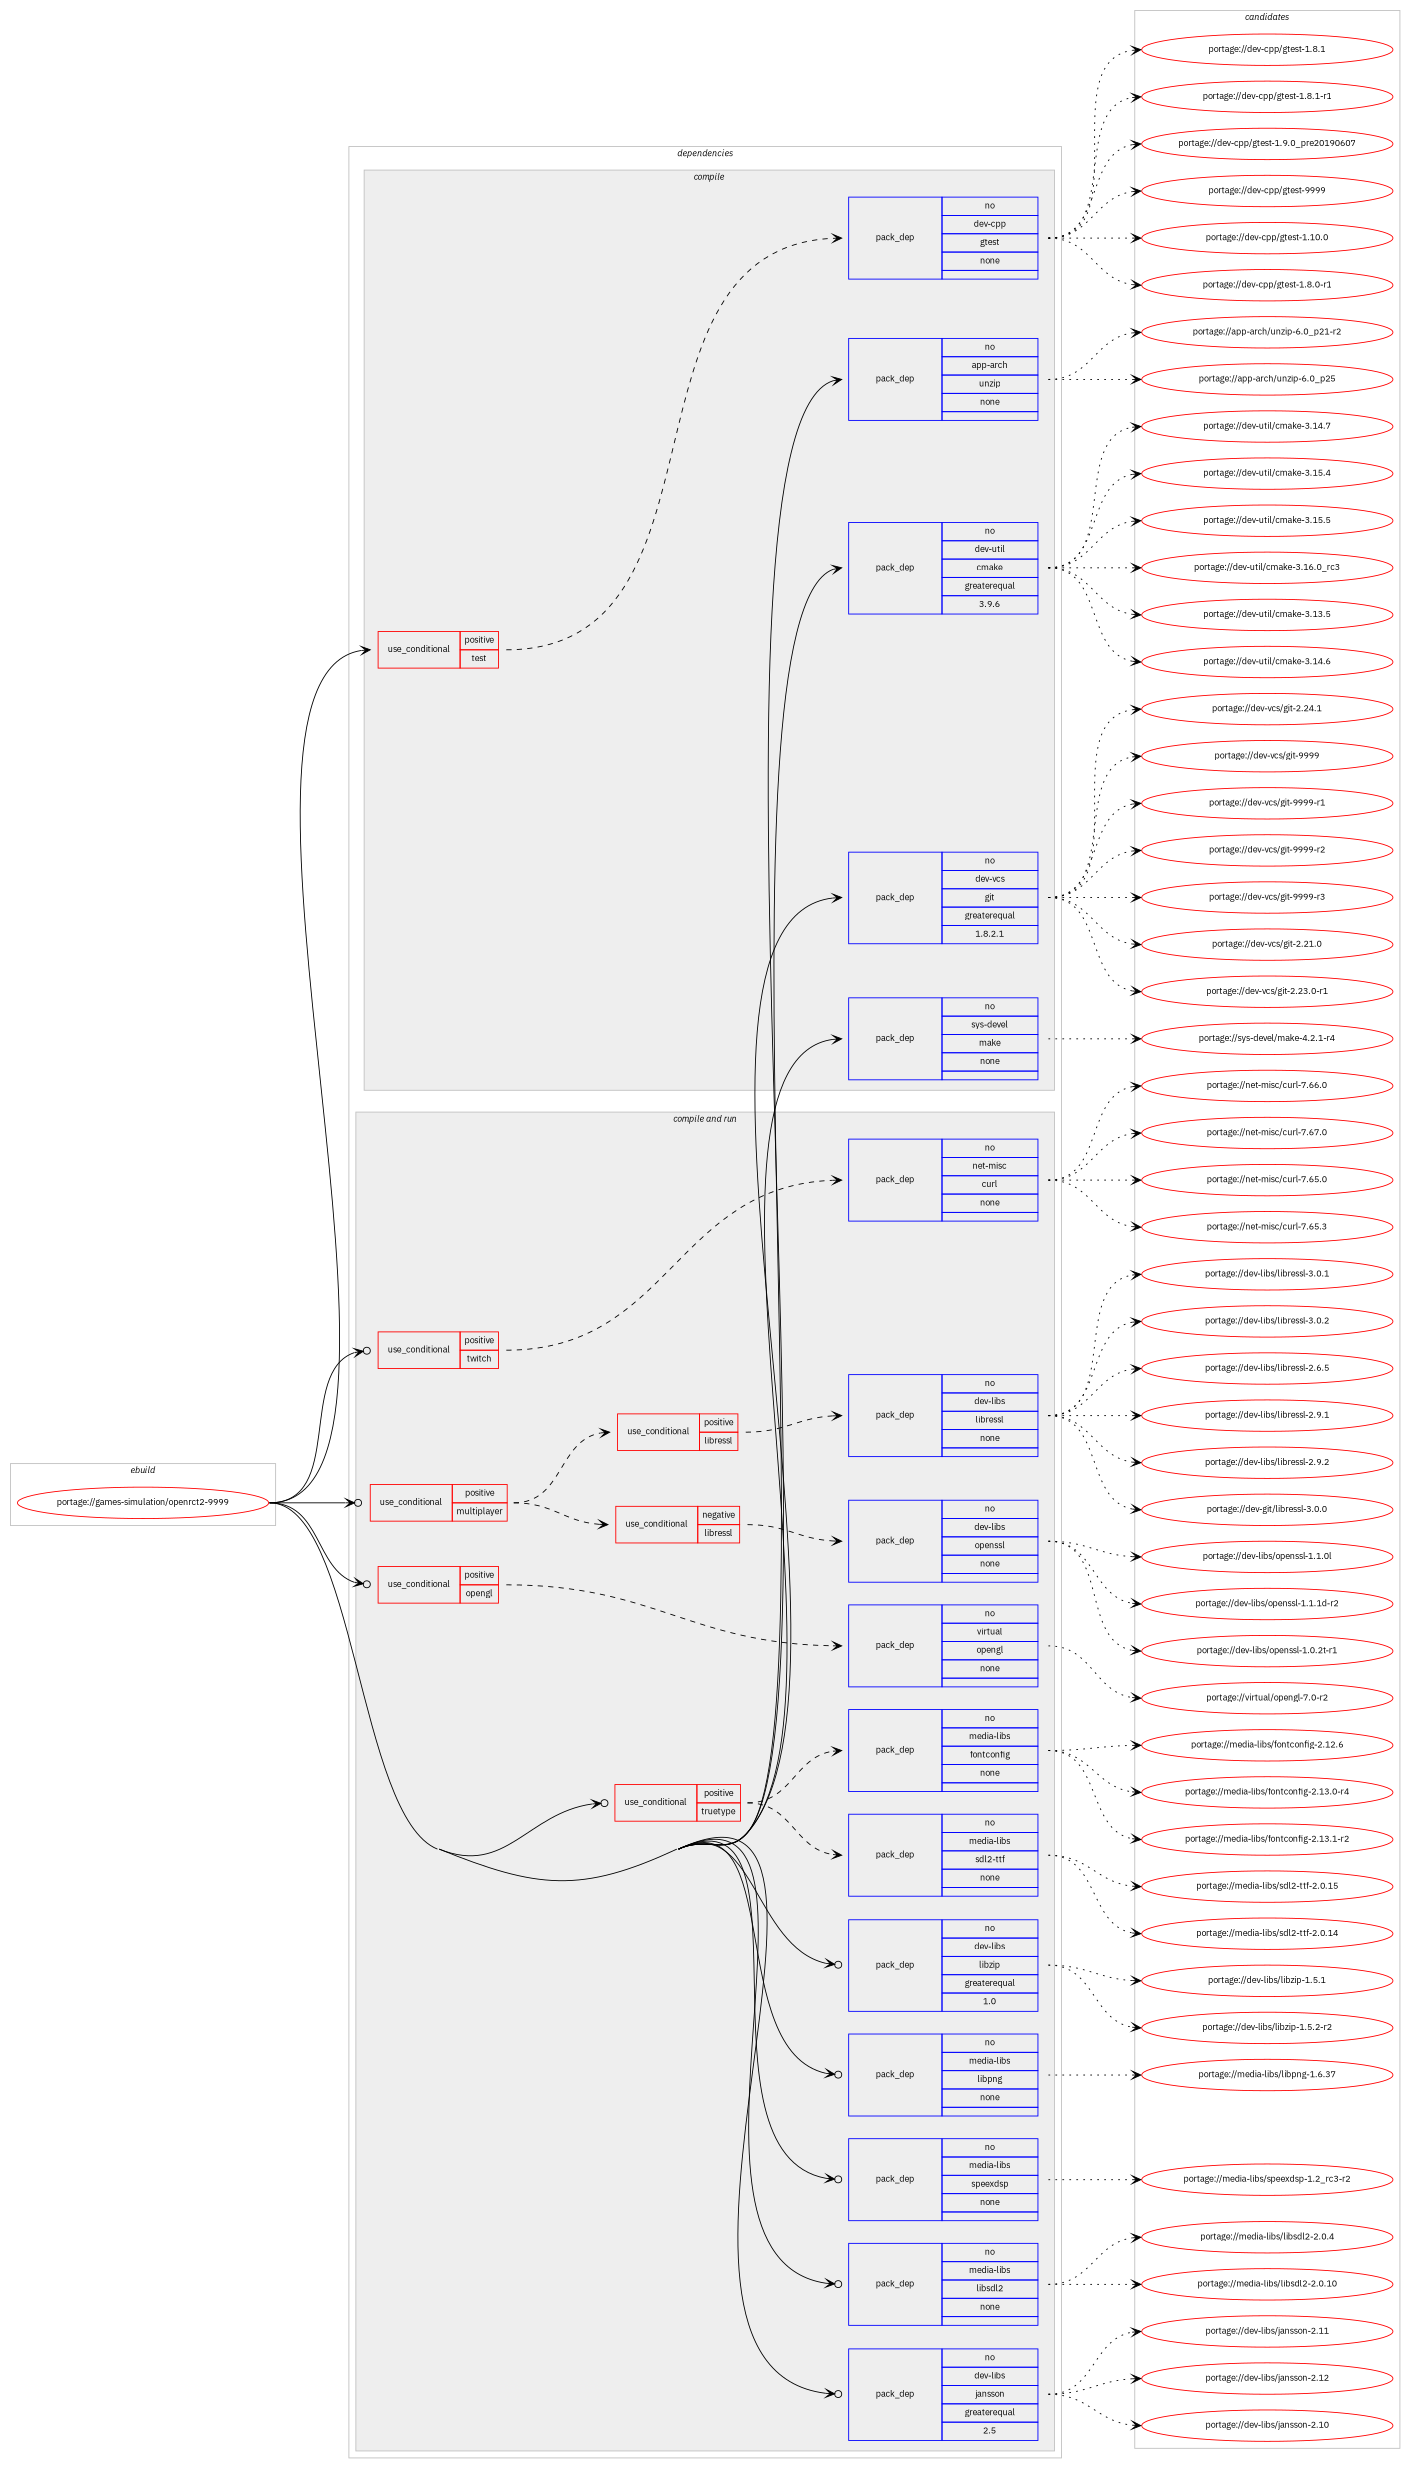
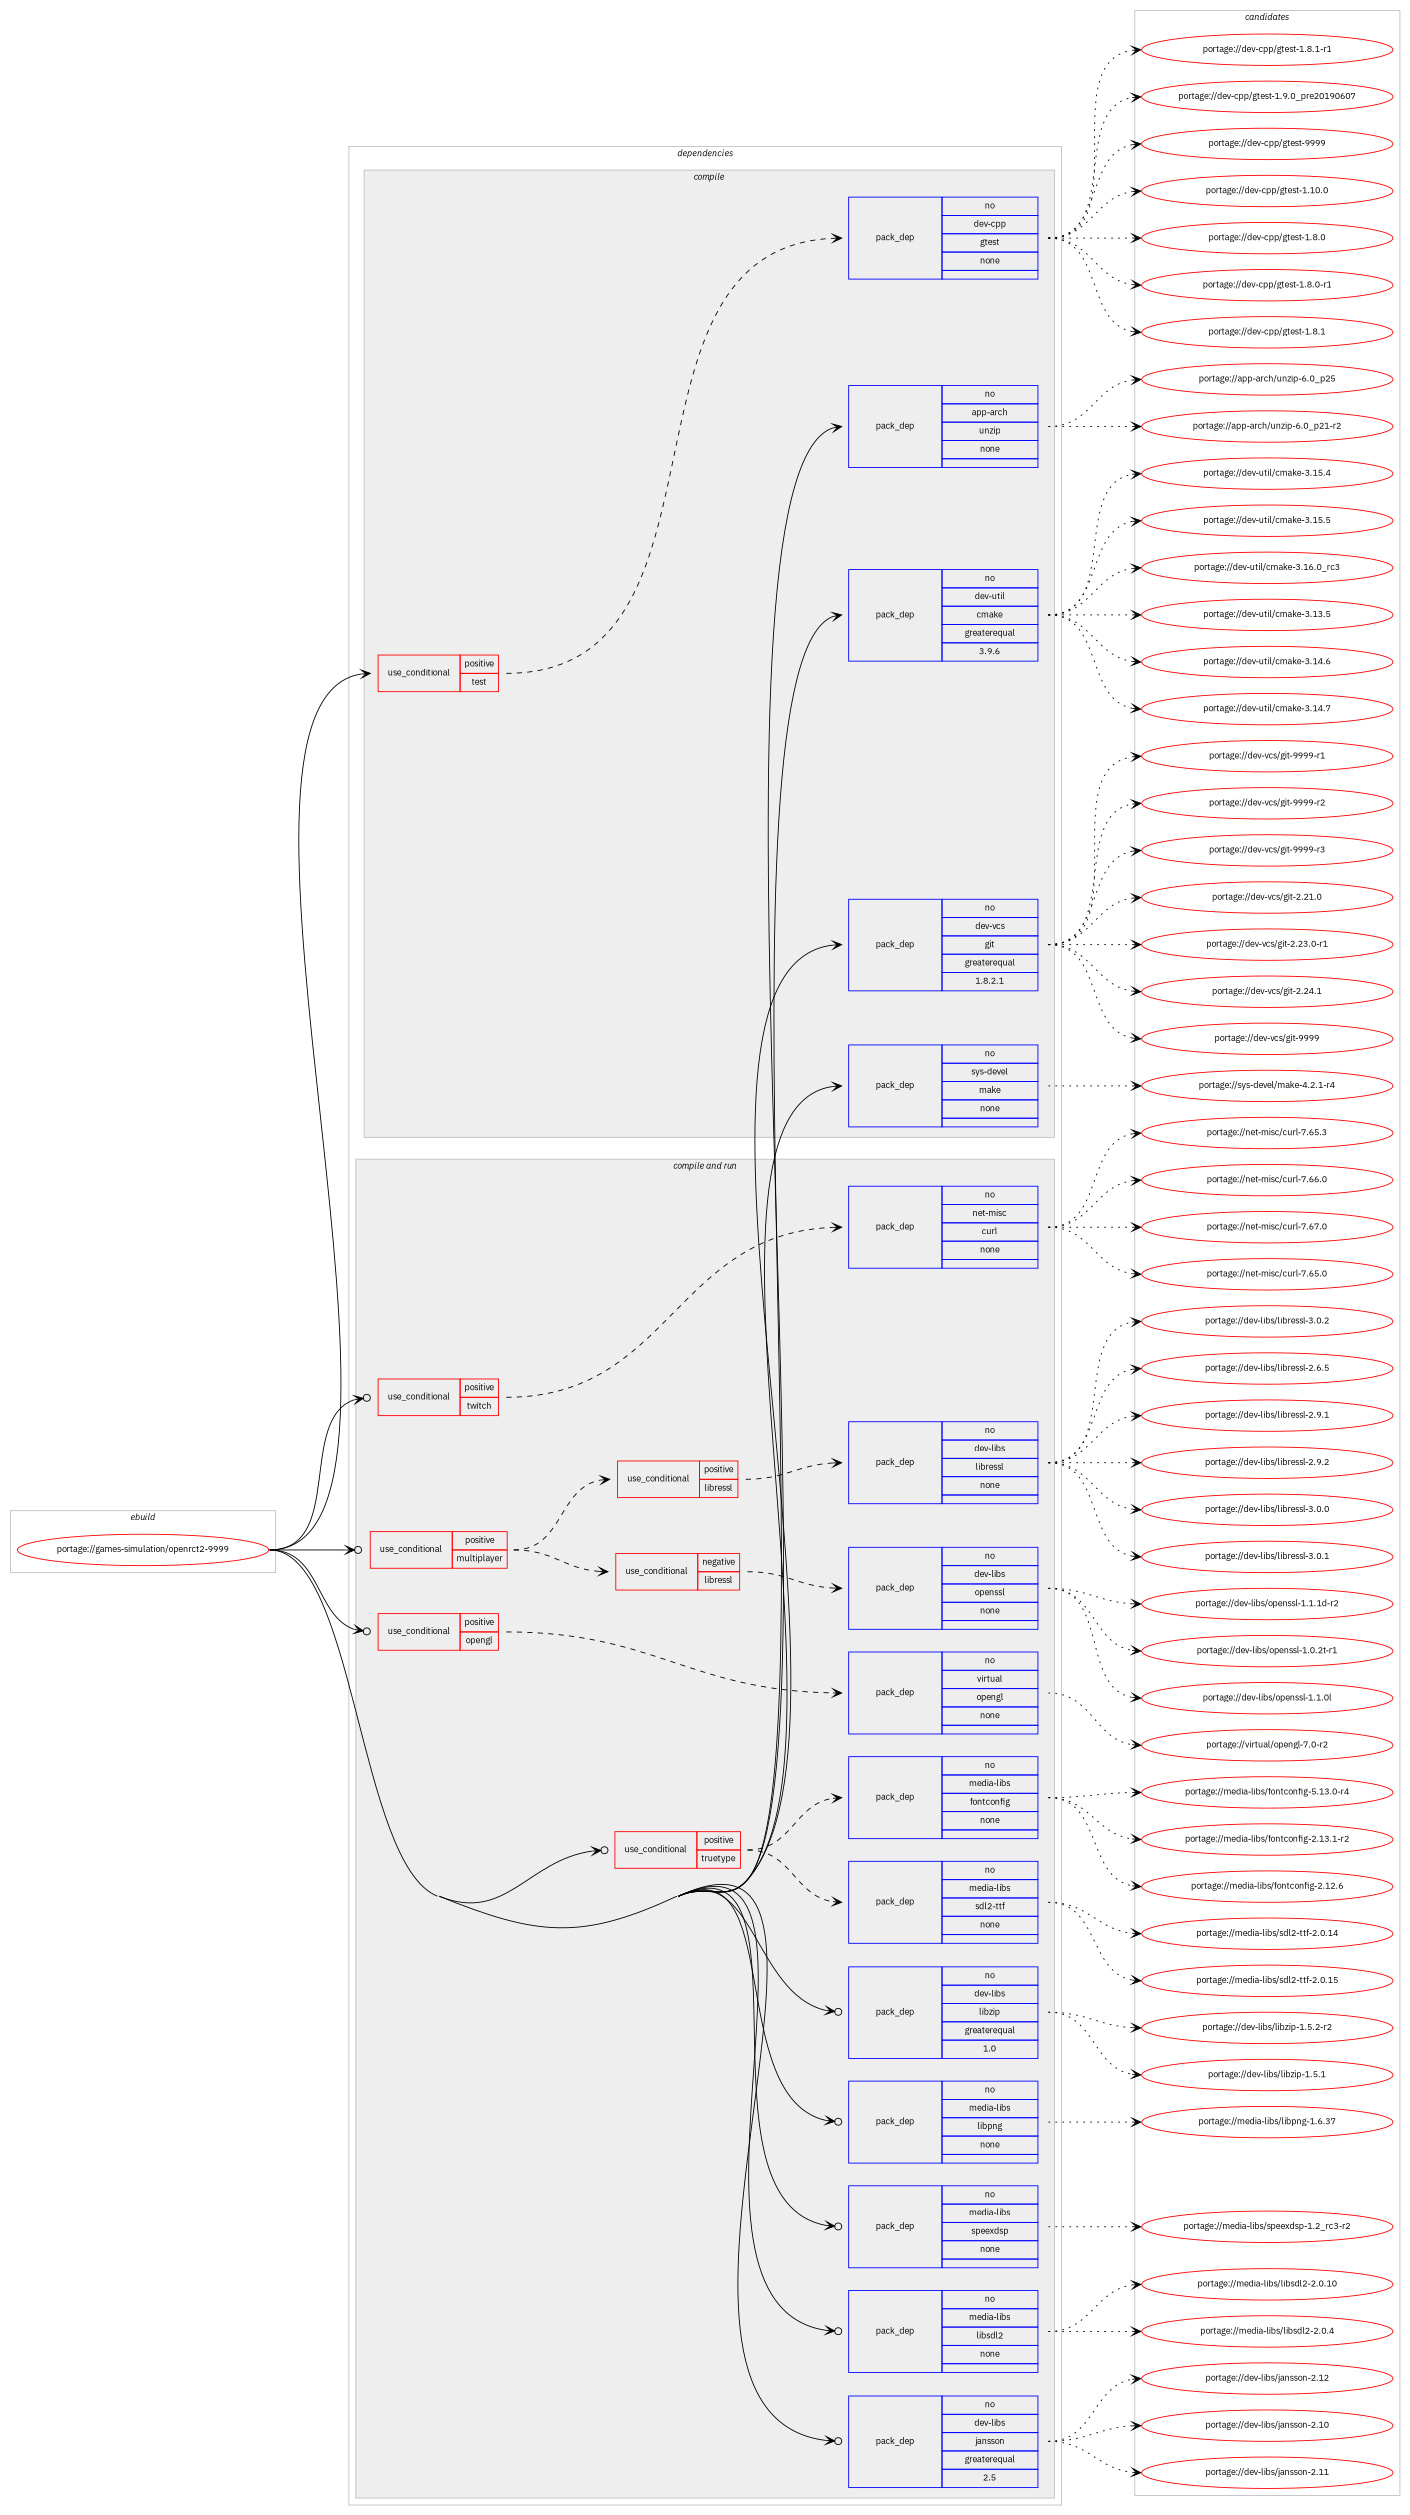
none -> (1267, 238)
(1267, 1510) -> (1267, 1510)
(1267, 1792) -> (1267, 1792)
